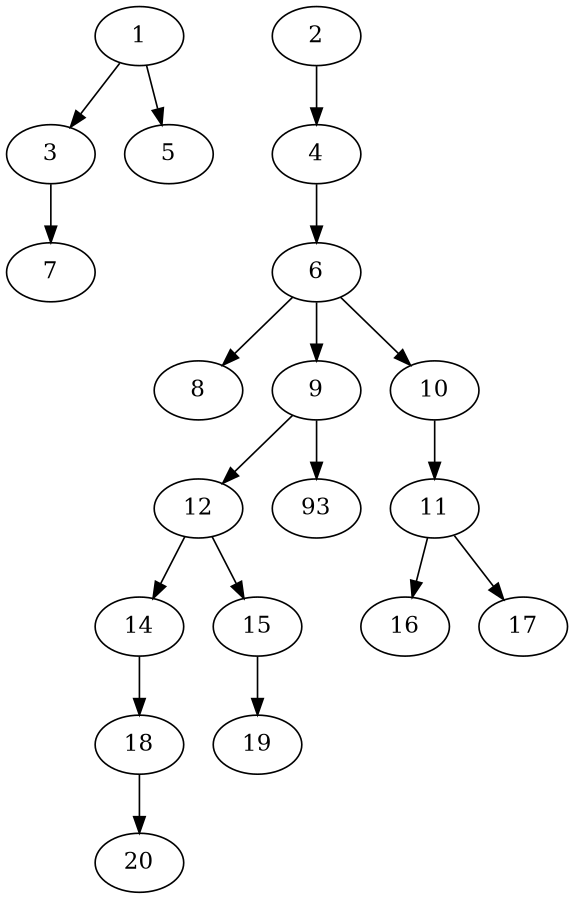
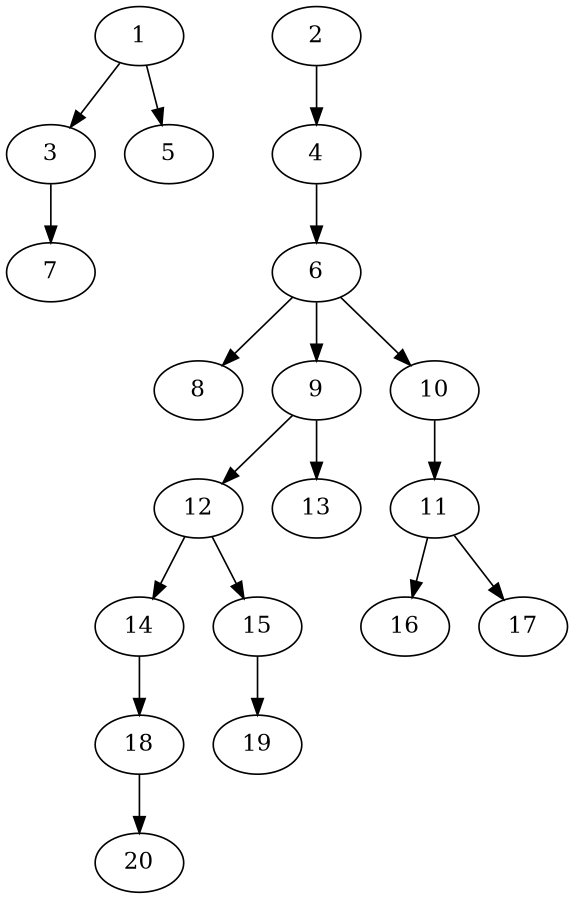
(317, 508) -> (317, 508)
